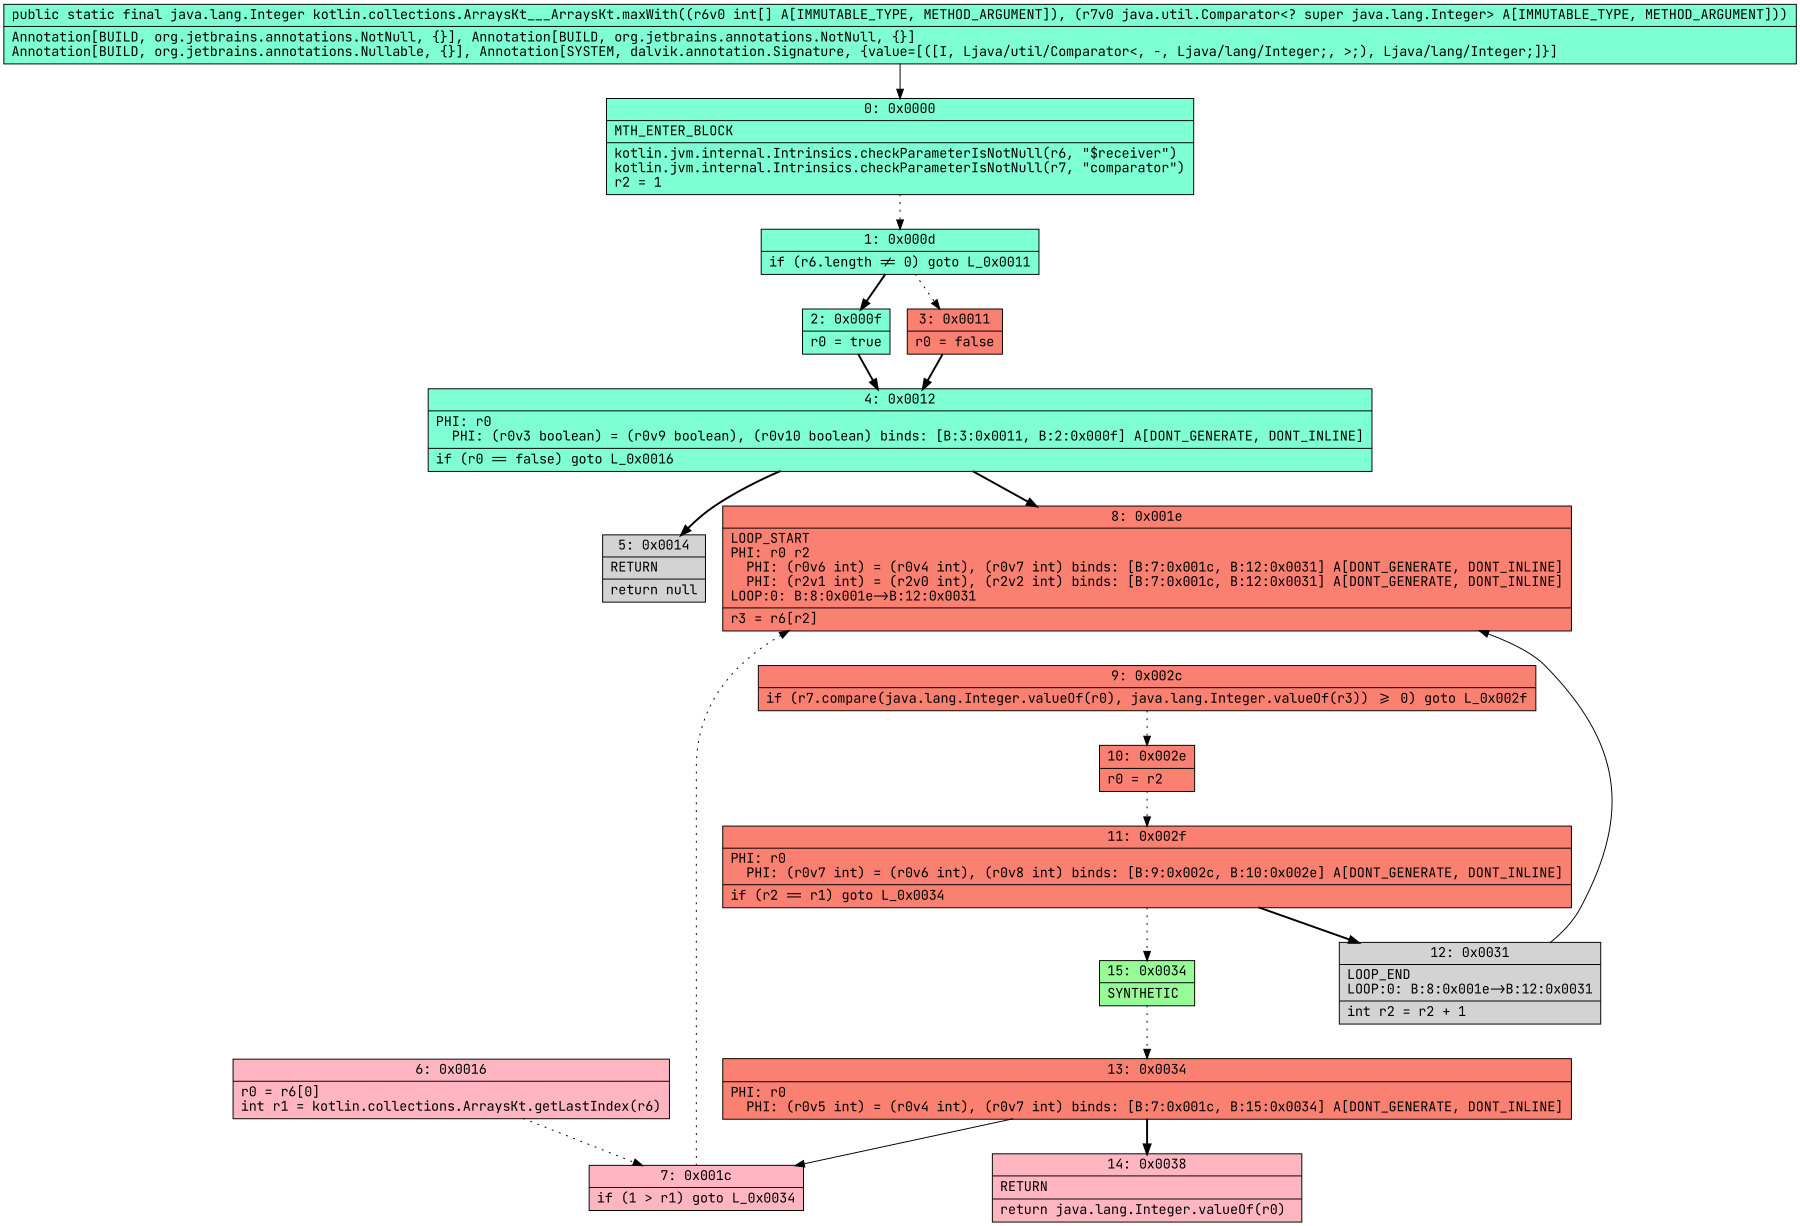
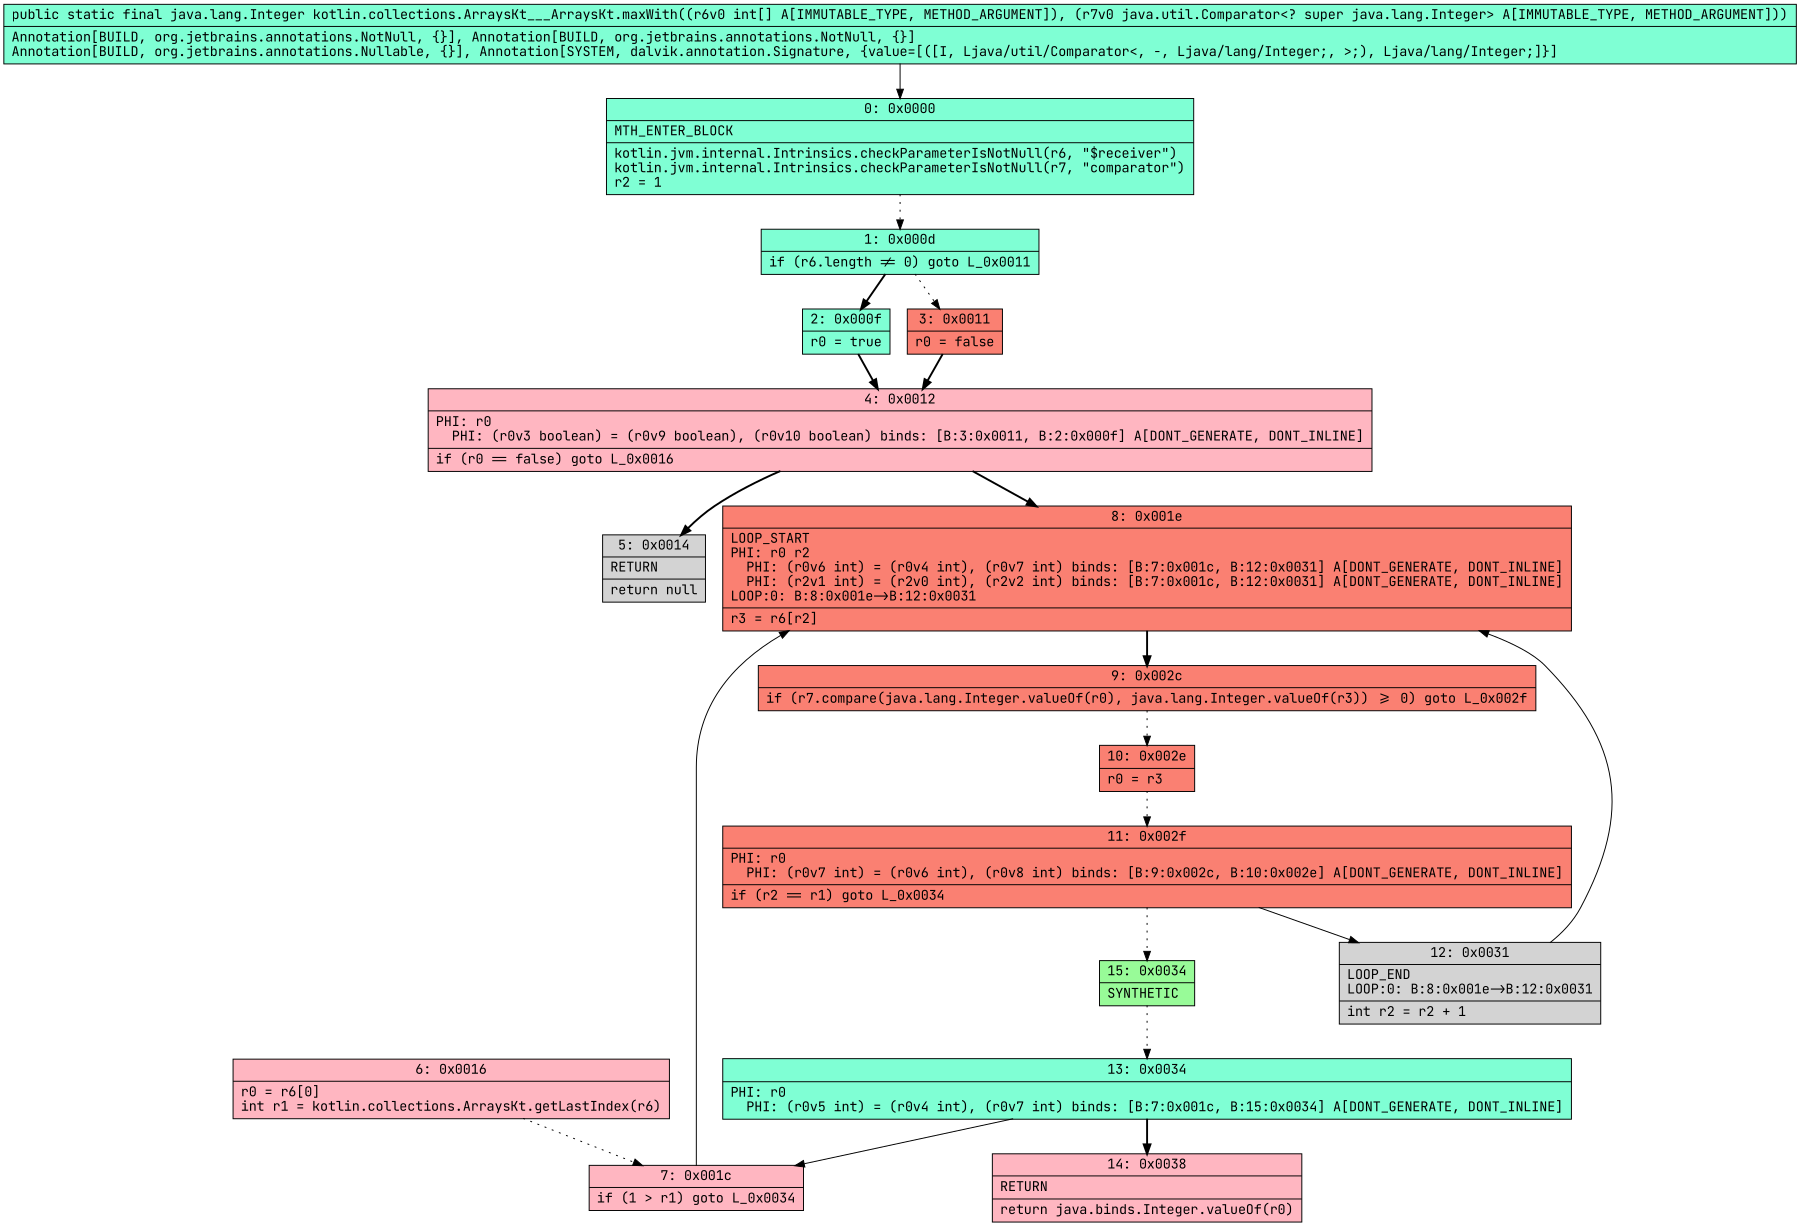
(900, 430) -> (900, 430)
none -> (1147, 643)
(1135, 779) -> (1135, 779)
(696, 884) -> (696, 884)
(1304, 923) -> (1304, 923)
(1147, 1089) -> (1147, 1089)
(1143, 1210) -> (1147, 1210)
